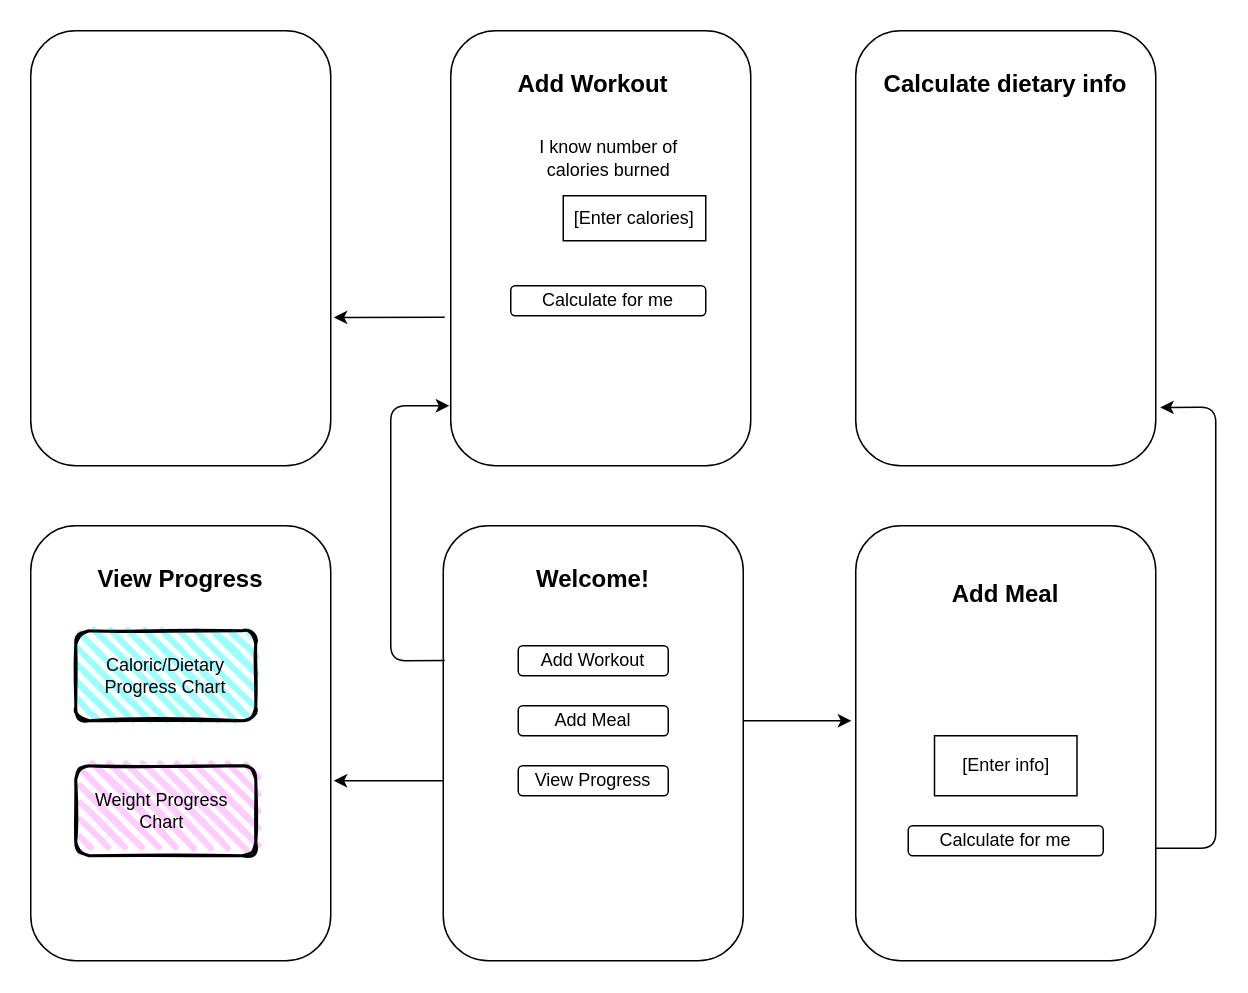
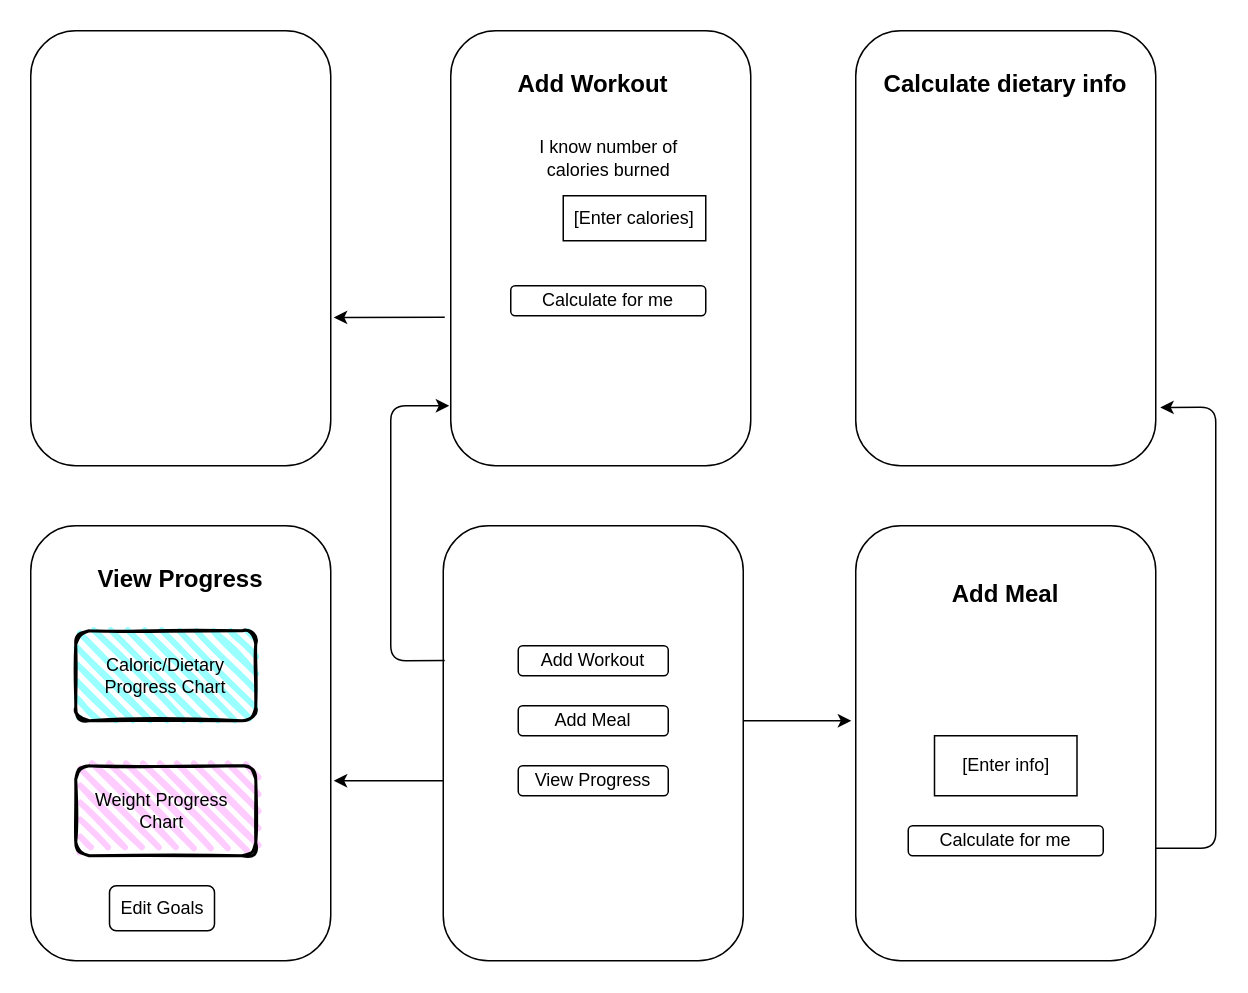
(593, 578) -> none
none -> (162, 908)
